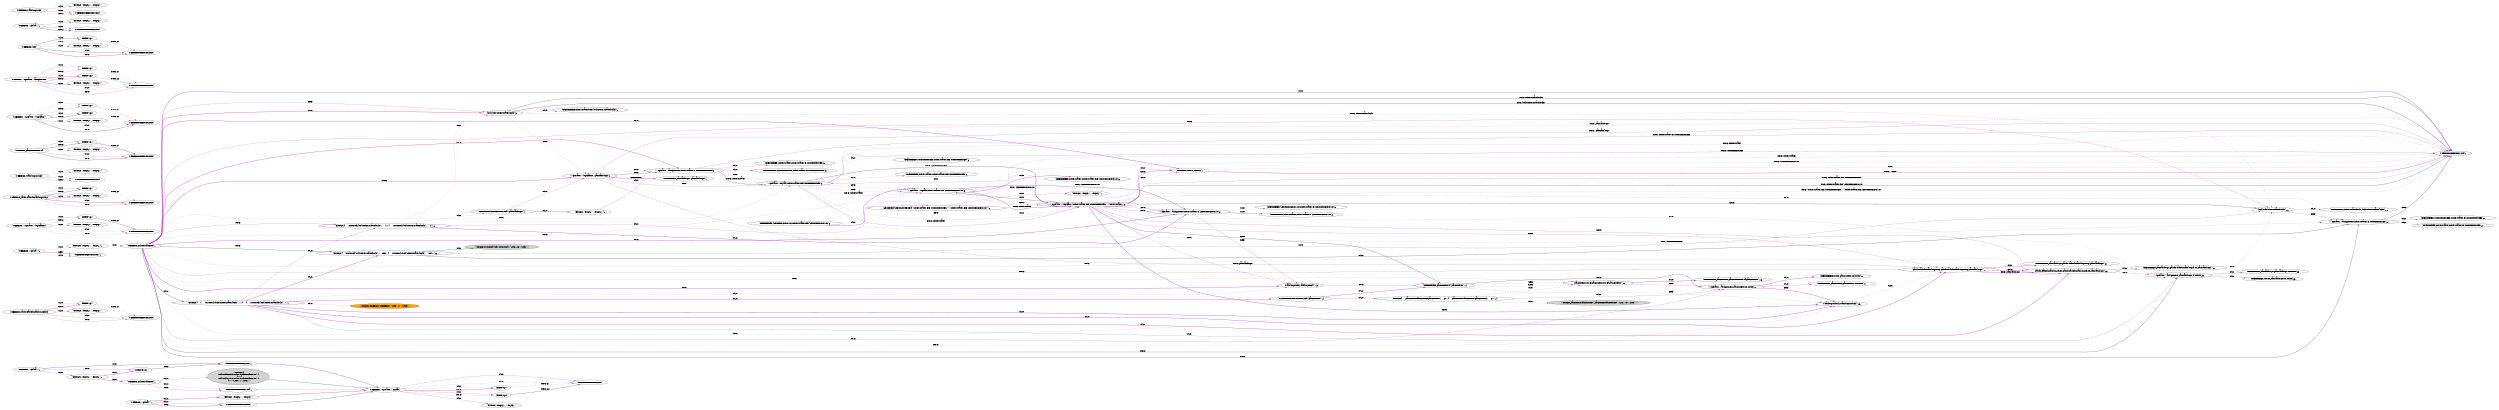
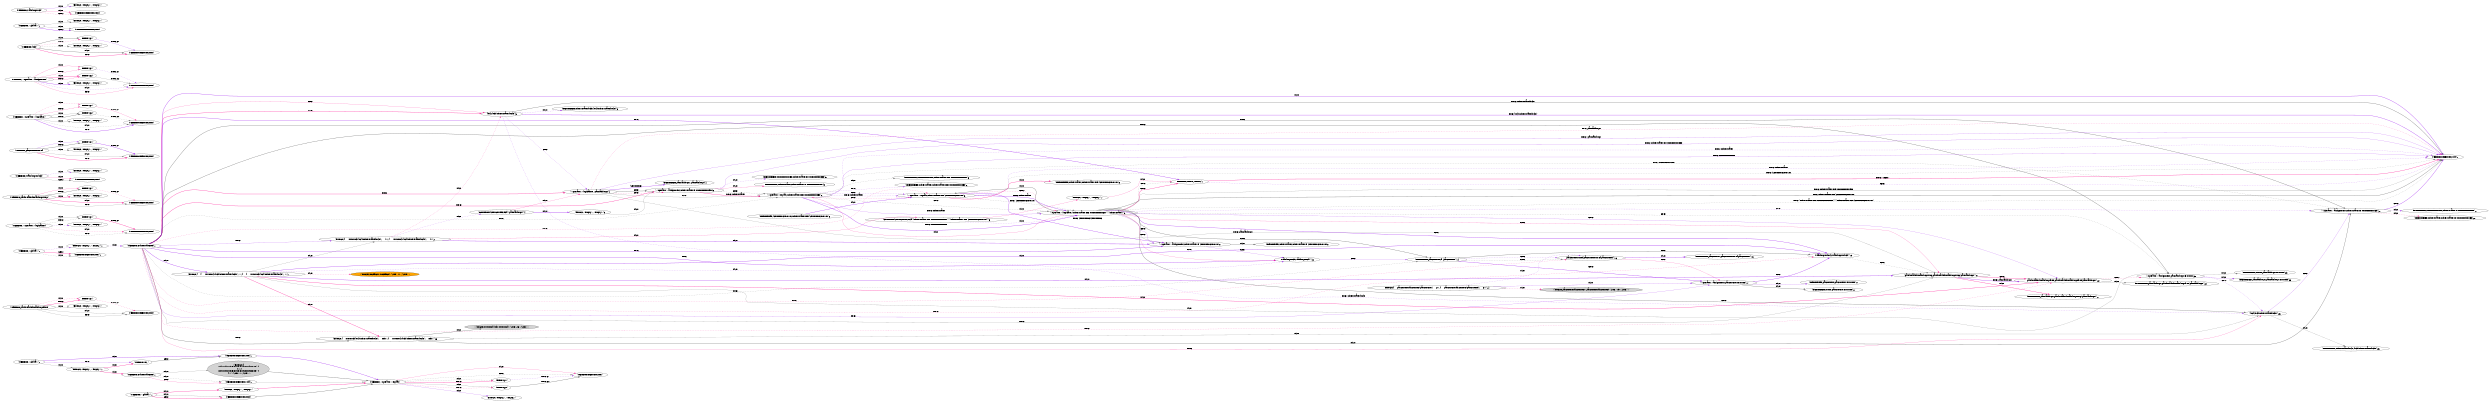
(1087, 184) -> (1087, 218)
(1301, 207) -> none
(1585, 279) -> (1579, 271)
(1785, 280) -> (1773, 288)
(1641, 293) -> (1633, 251)
(1301, 299) -> none
